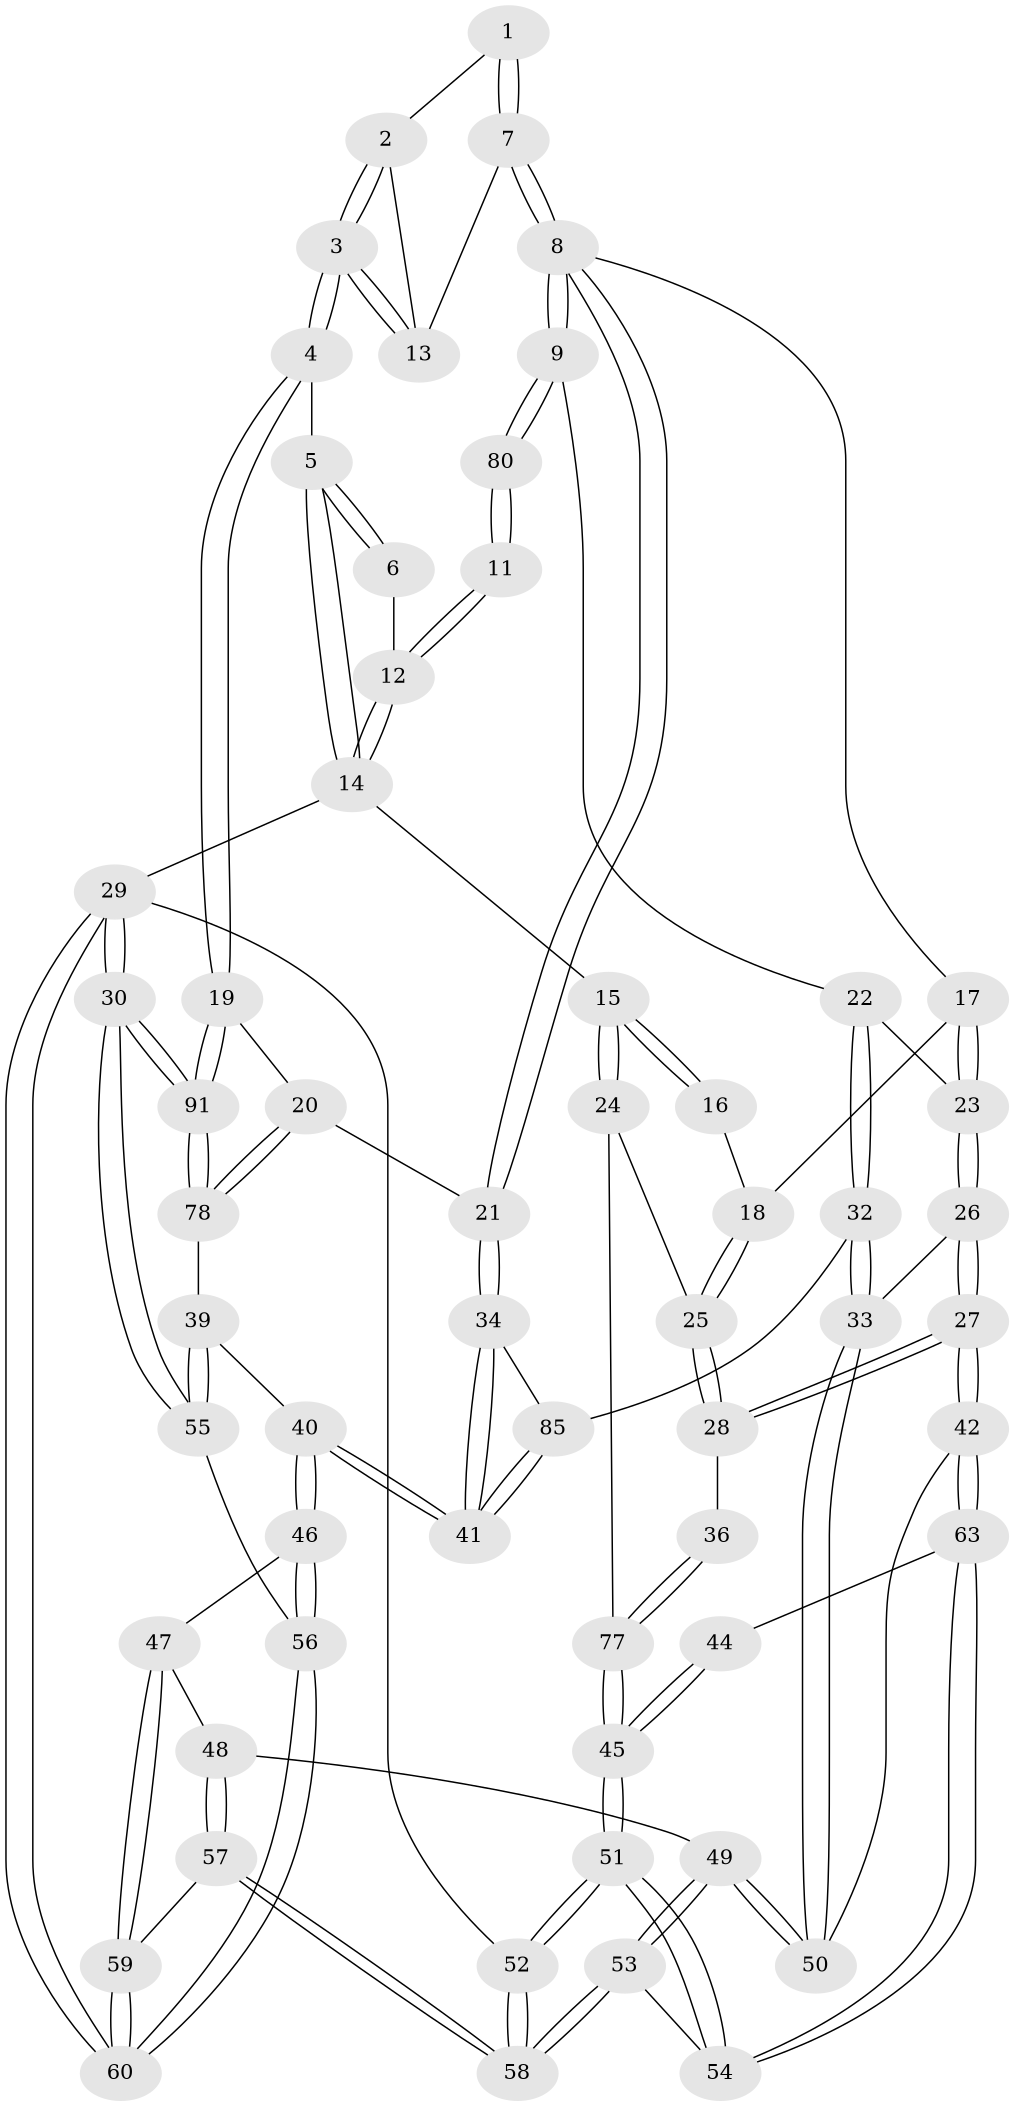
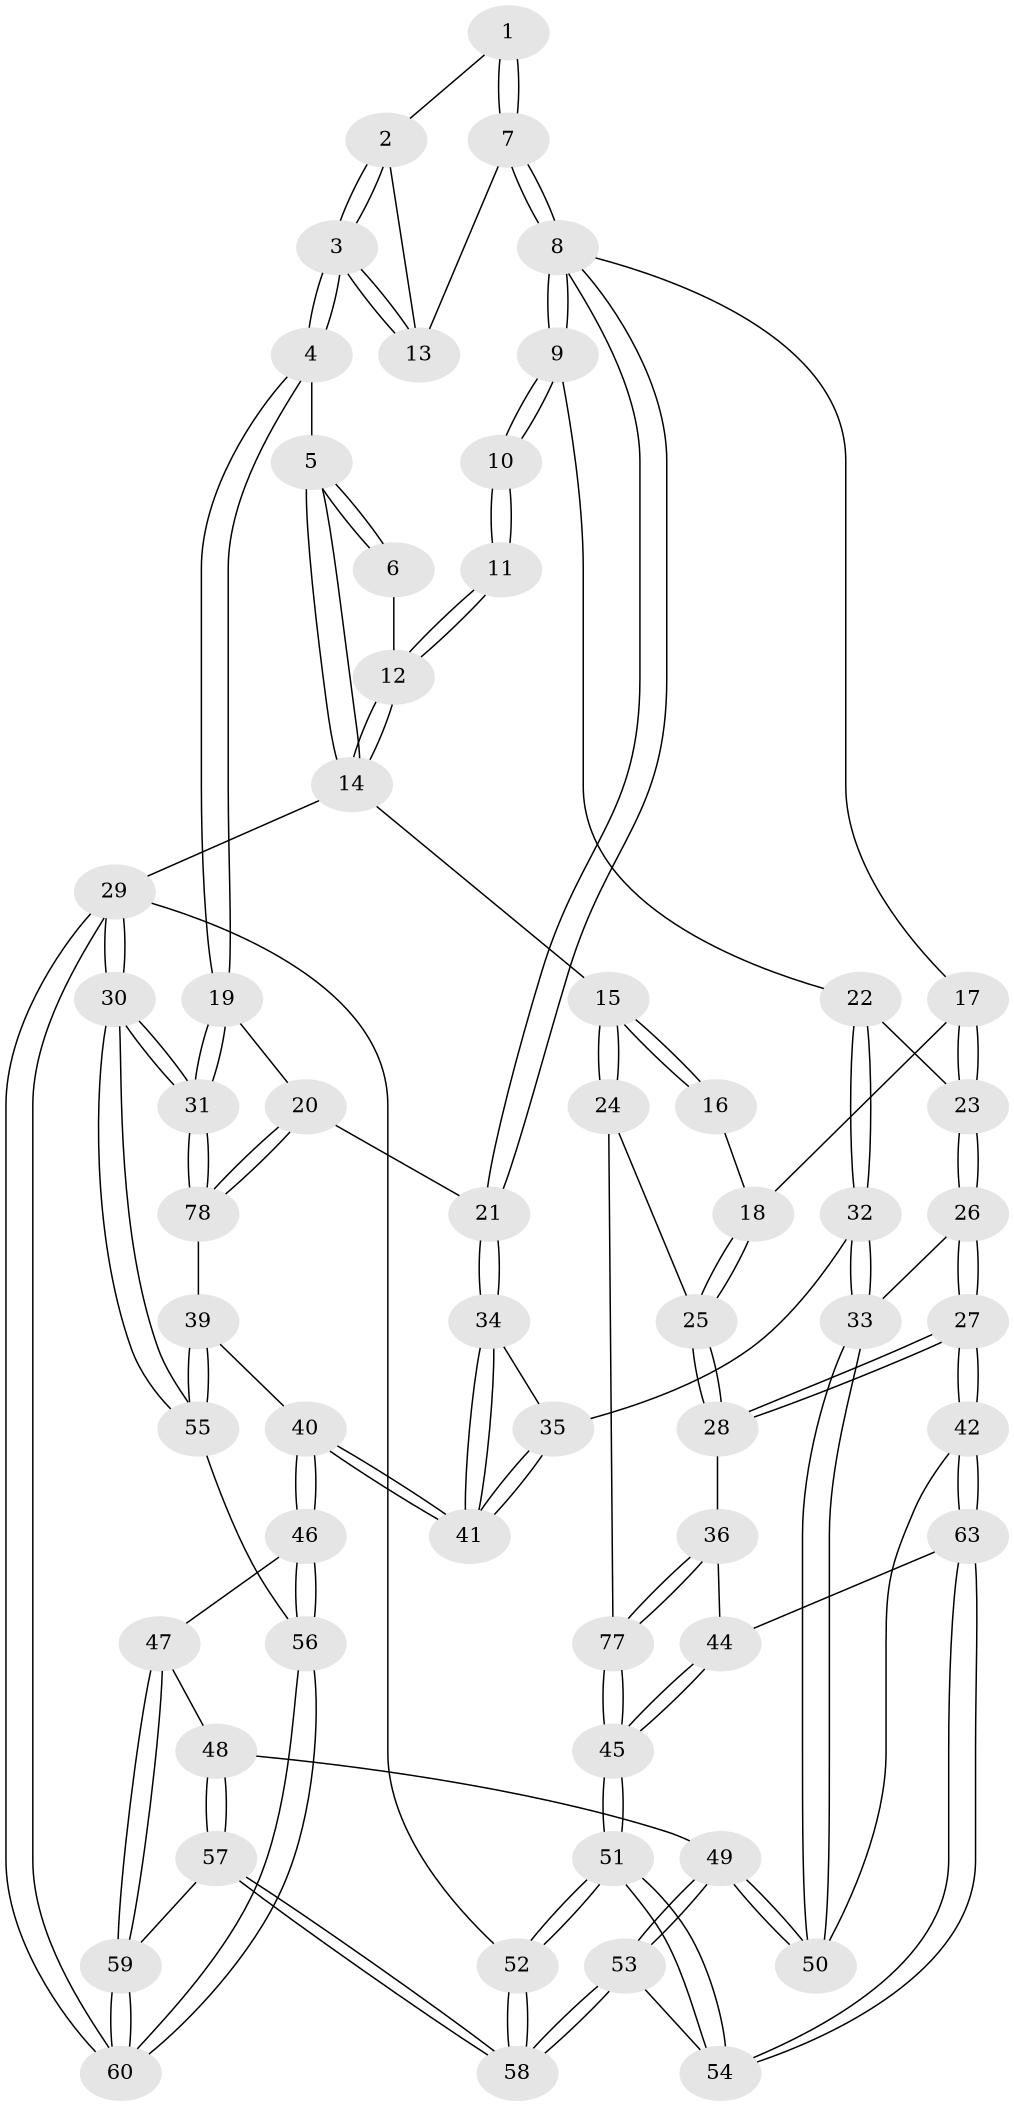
(501, 462) -> (501, 462)
(198, 1107) -> (198, 1107)
(553, 1429) -> (553, 1429)
none -> (719, 1590)
